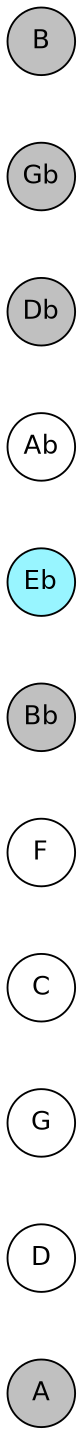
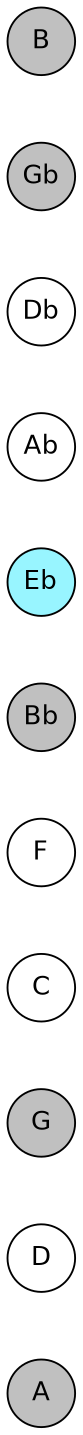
(41, 312) -> (41, 312)
(41, 1123) -> (41, 1123)
